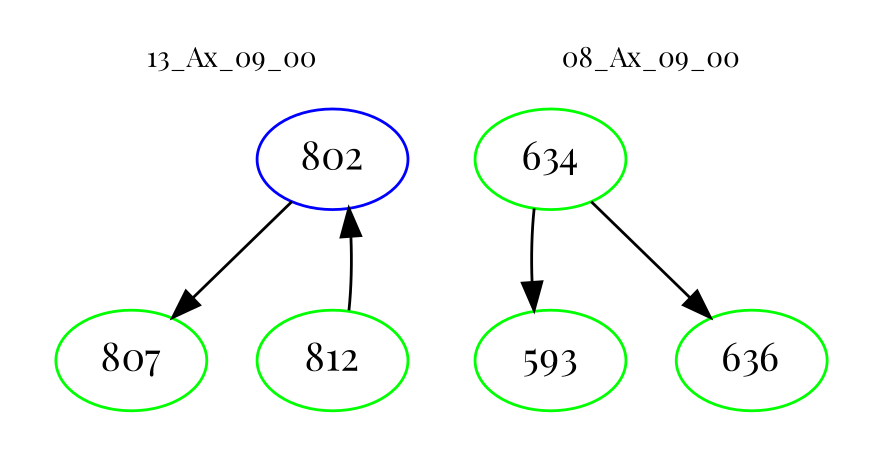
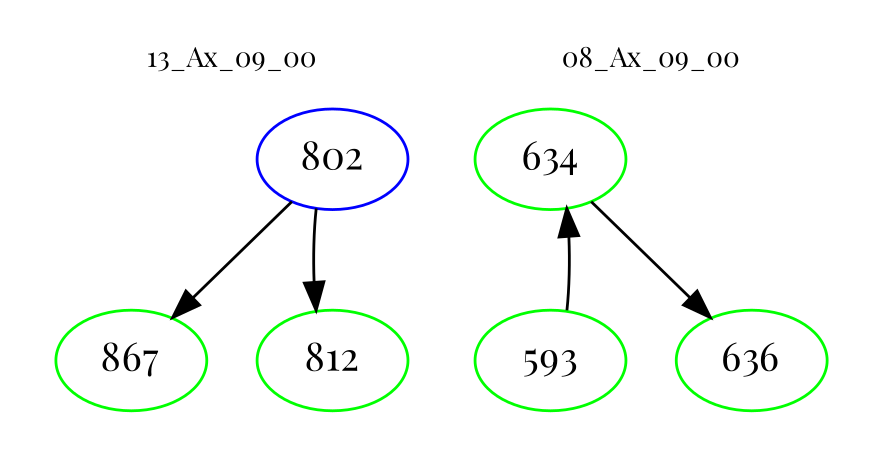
(532, 245) -> (569, 274)
(351, 274) -> (314, 245)
(131, 360) -> (131, 360)
